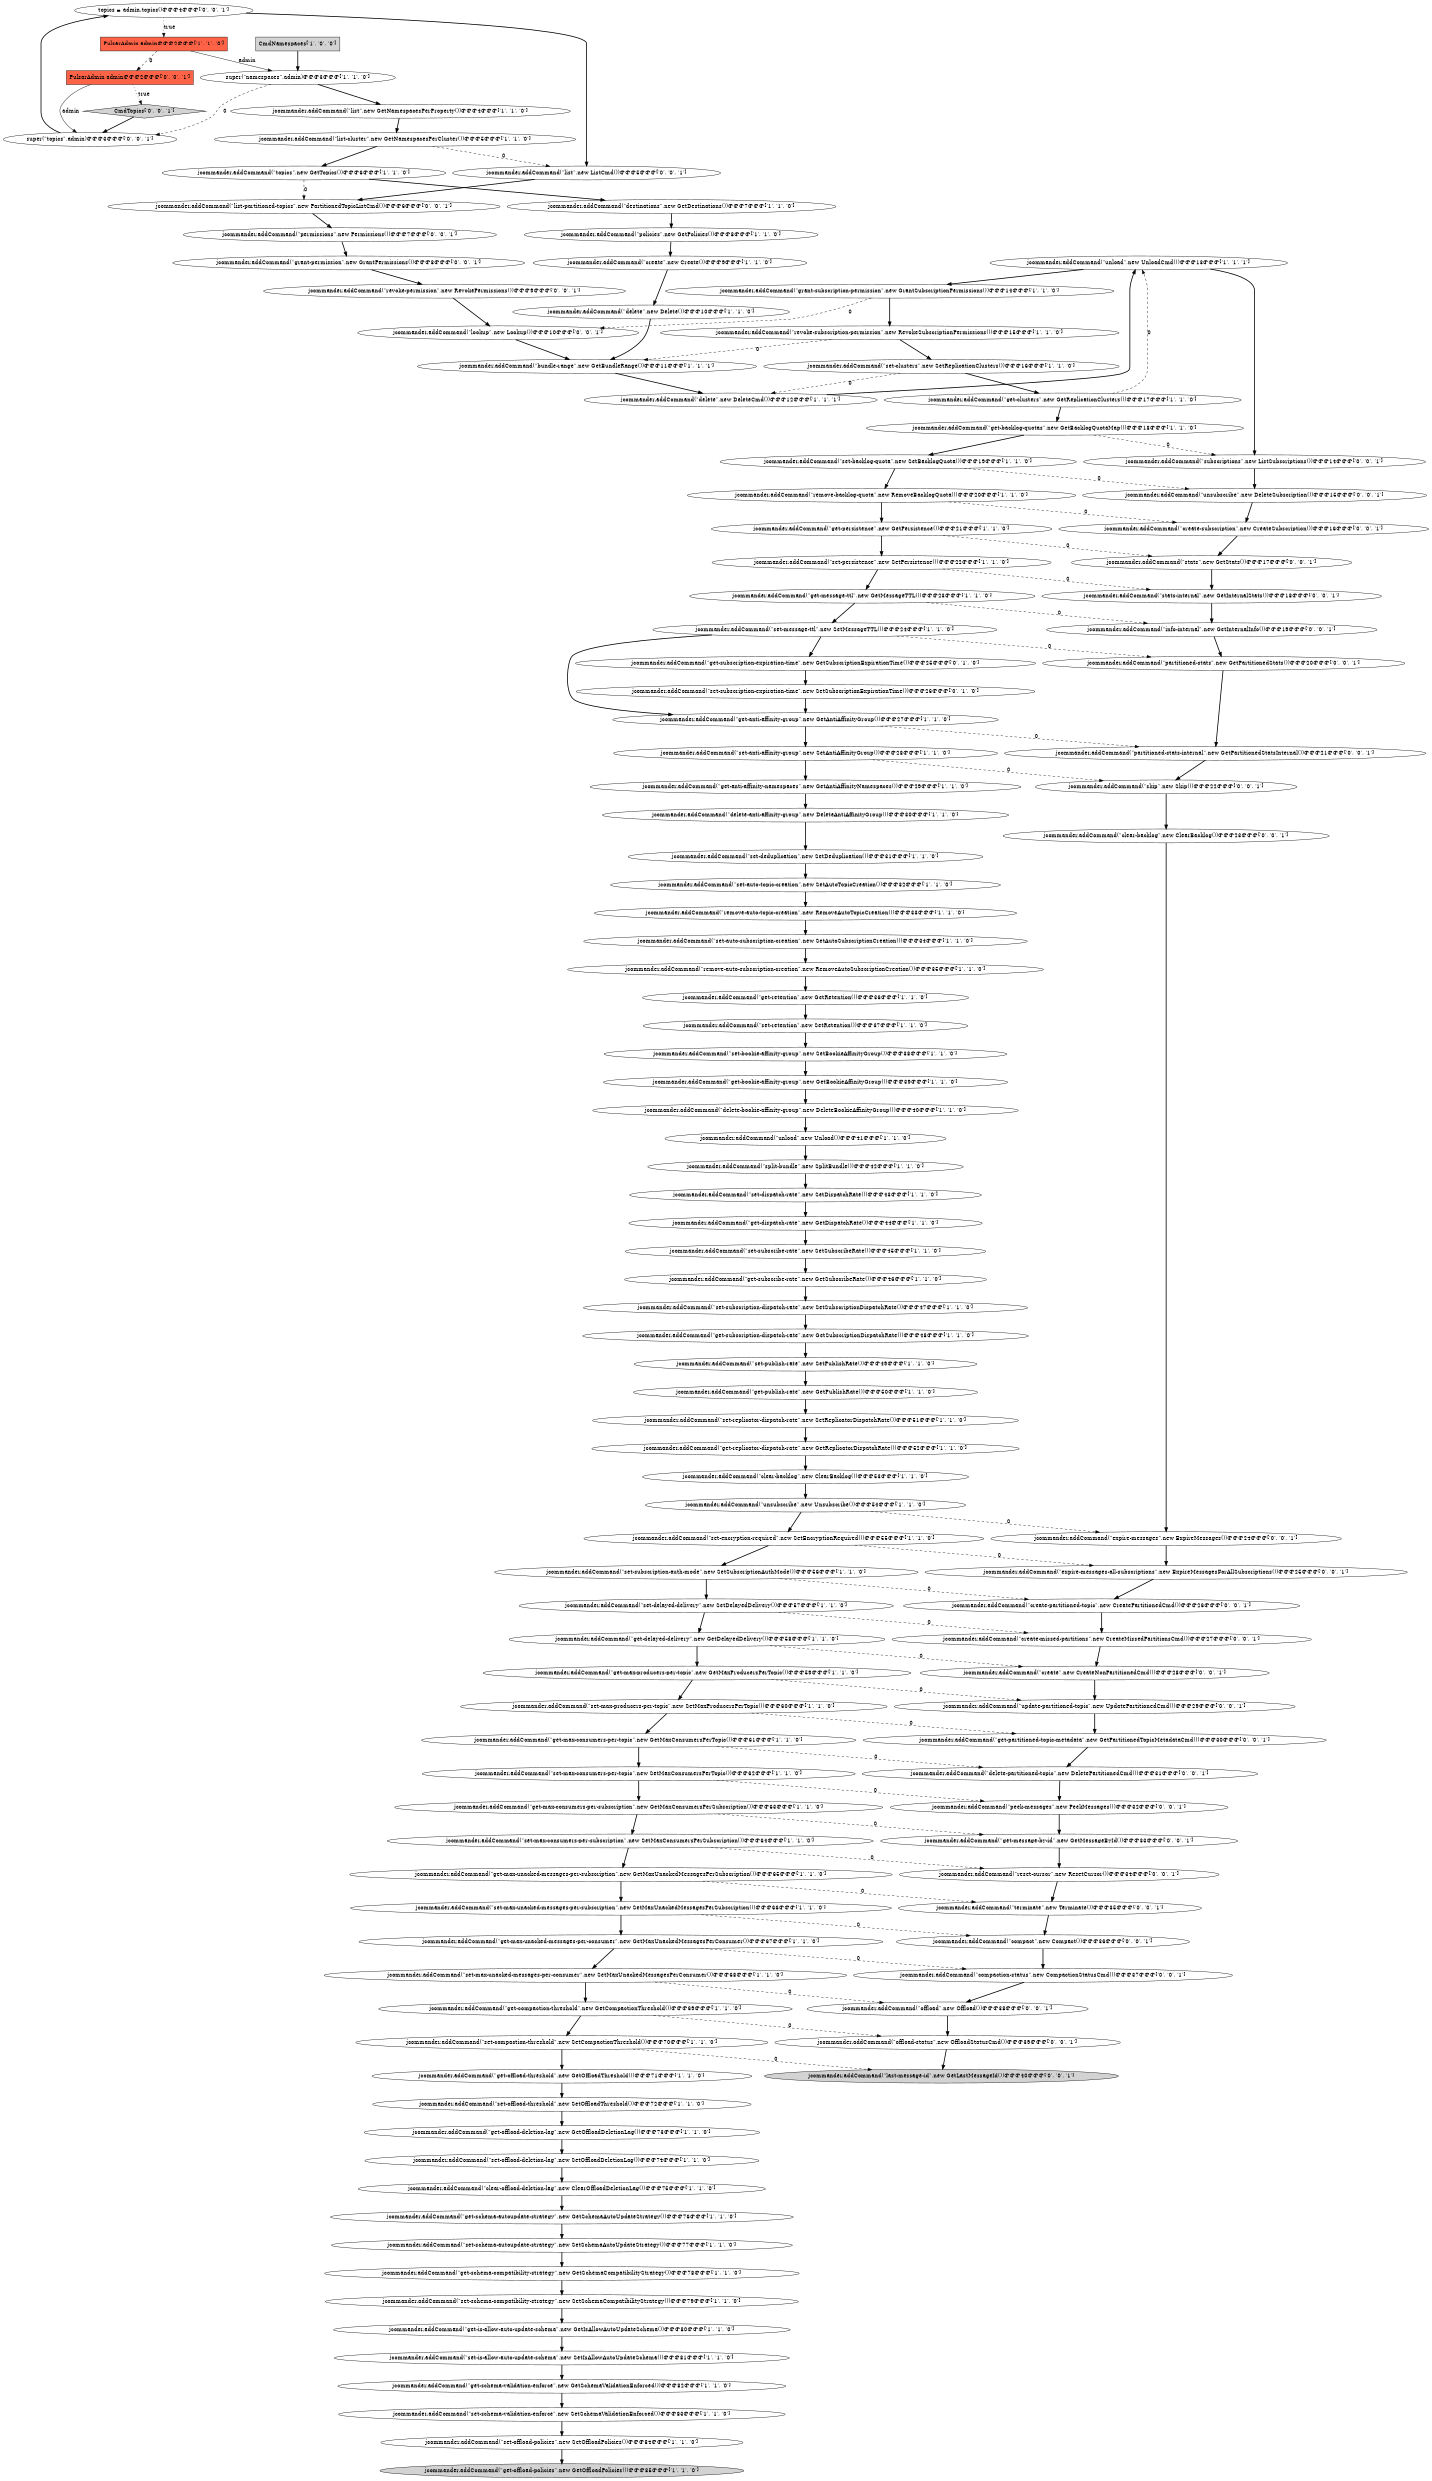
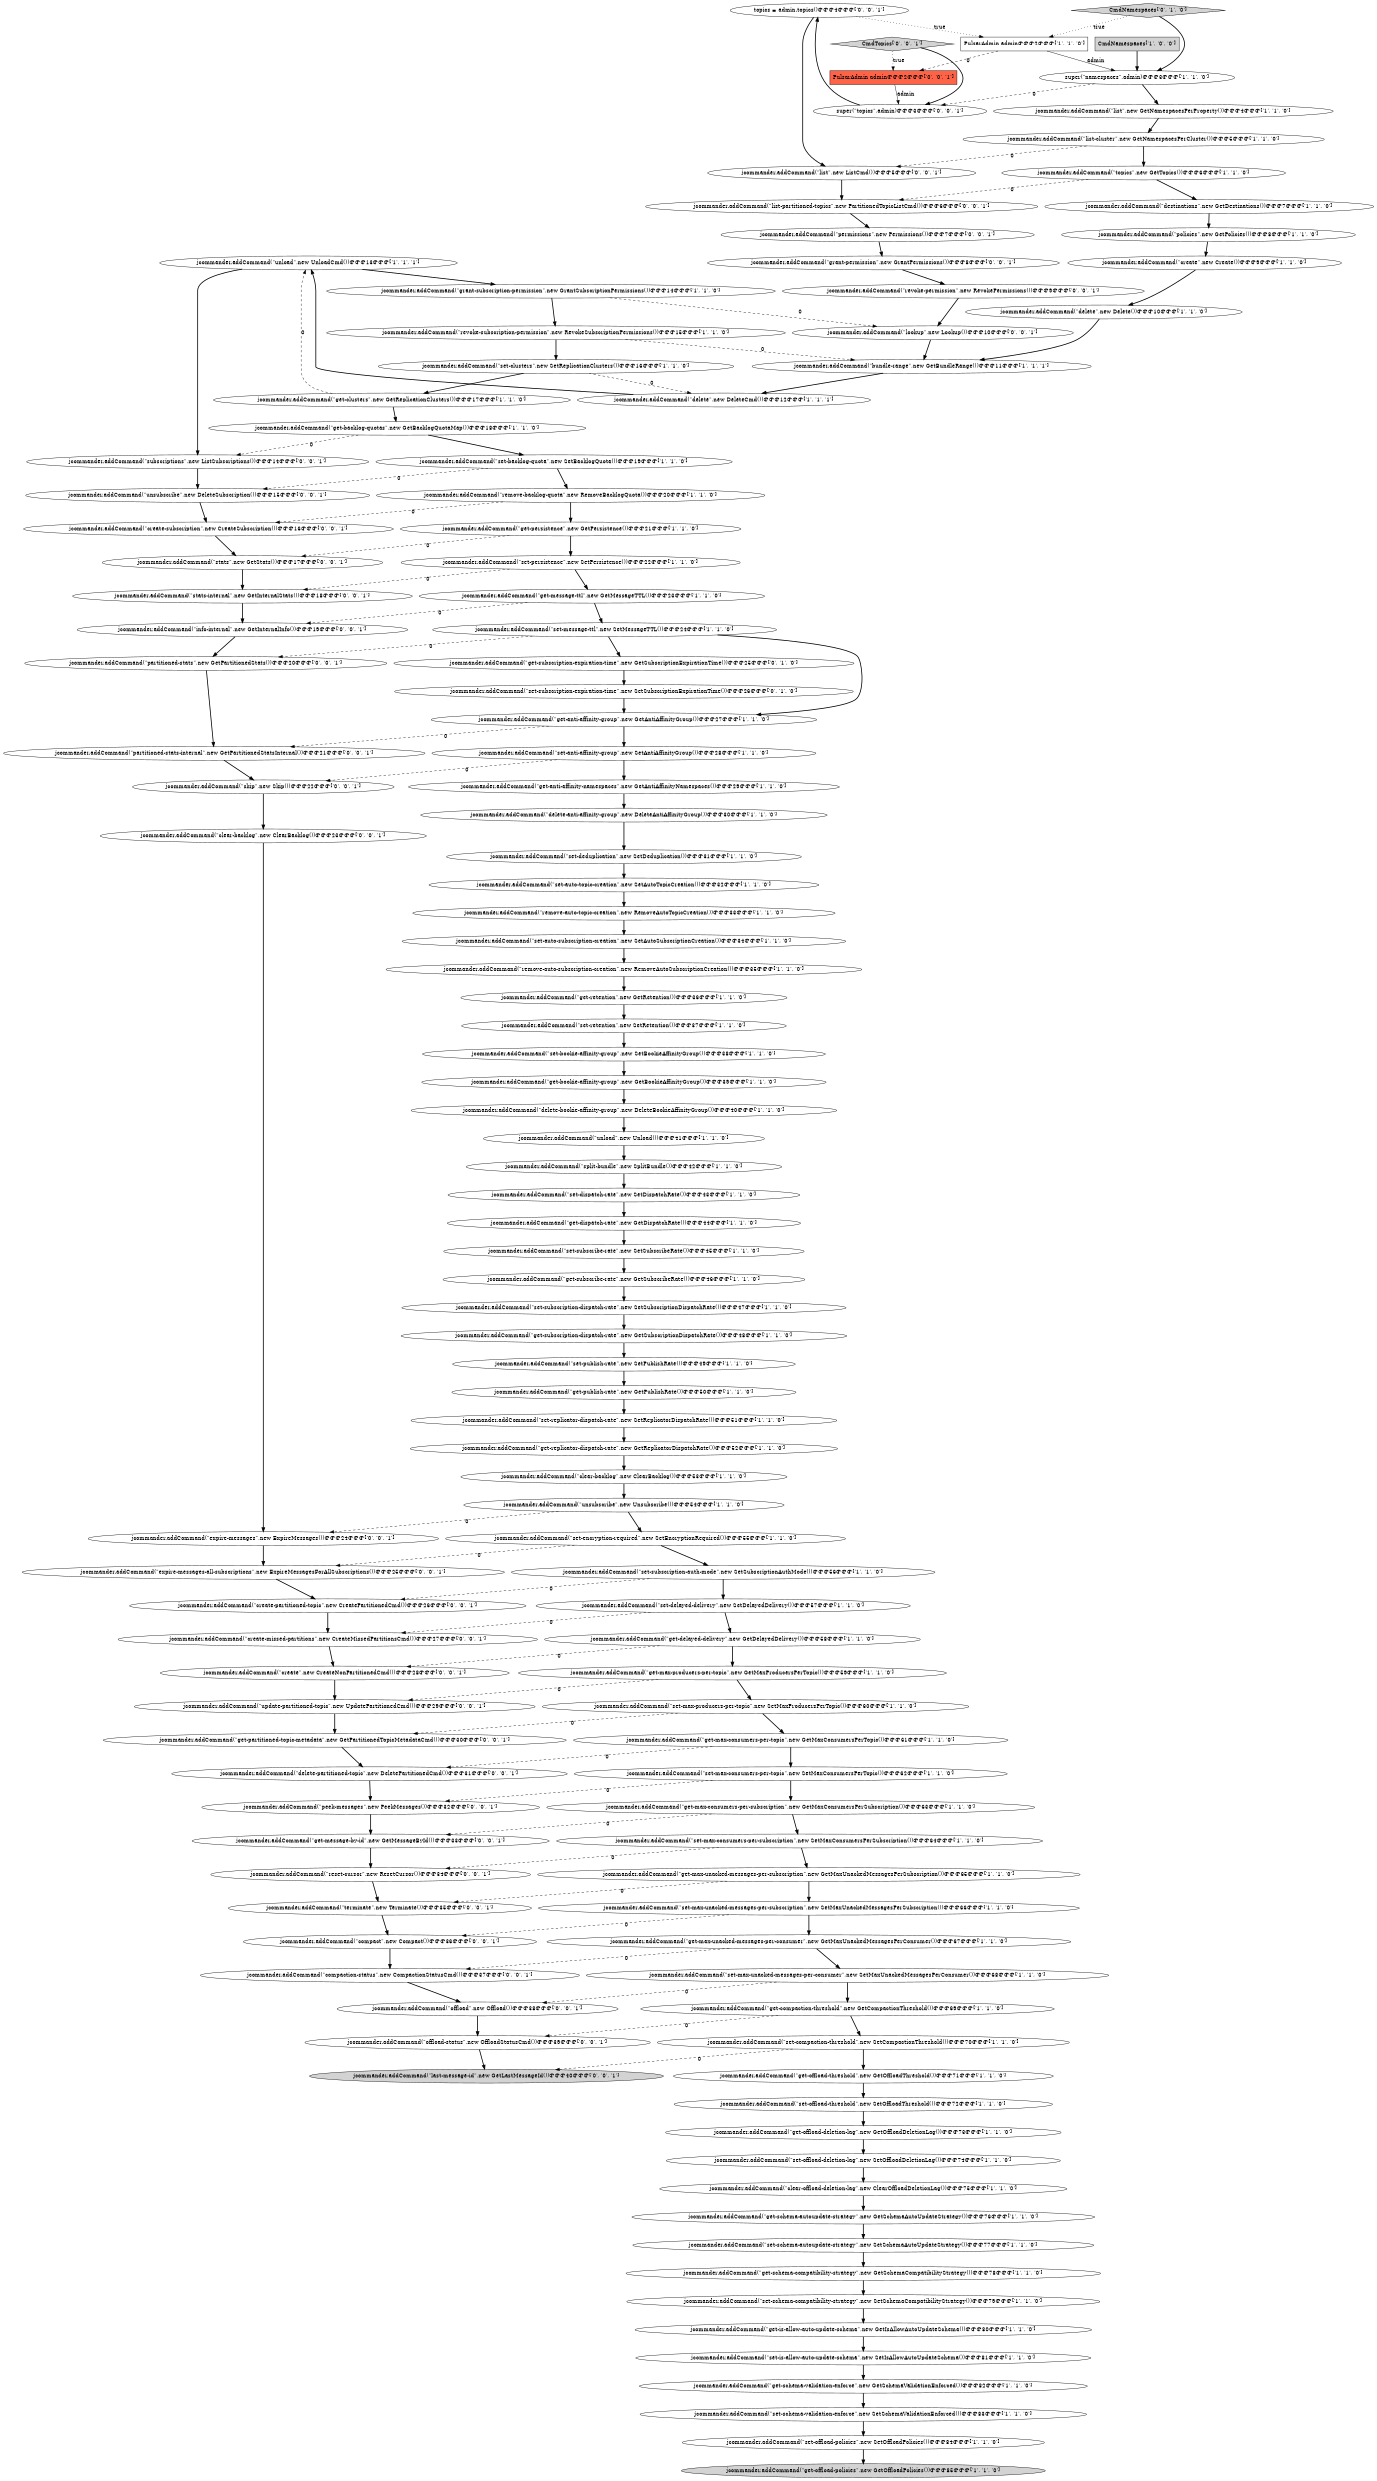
none -> (1148, 10)
(164, 44) -> (1024, 44)
(136, 93) -> (893, 59)
